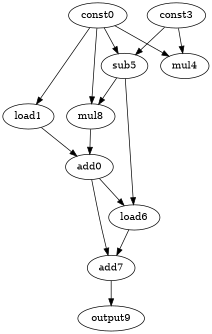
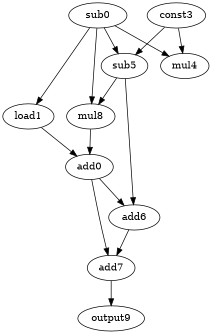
(98, 15) -> (98, 15)
(134, 217) -> (134, 217)
